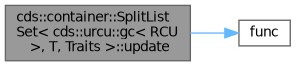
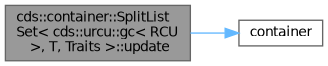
(265, 33) -> (281, 33)
